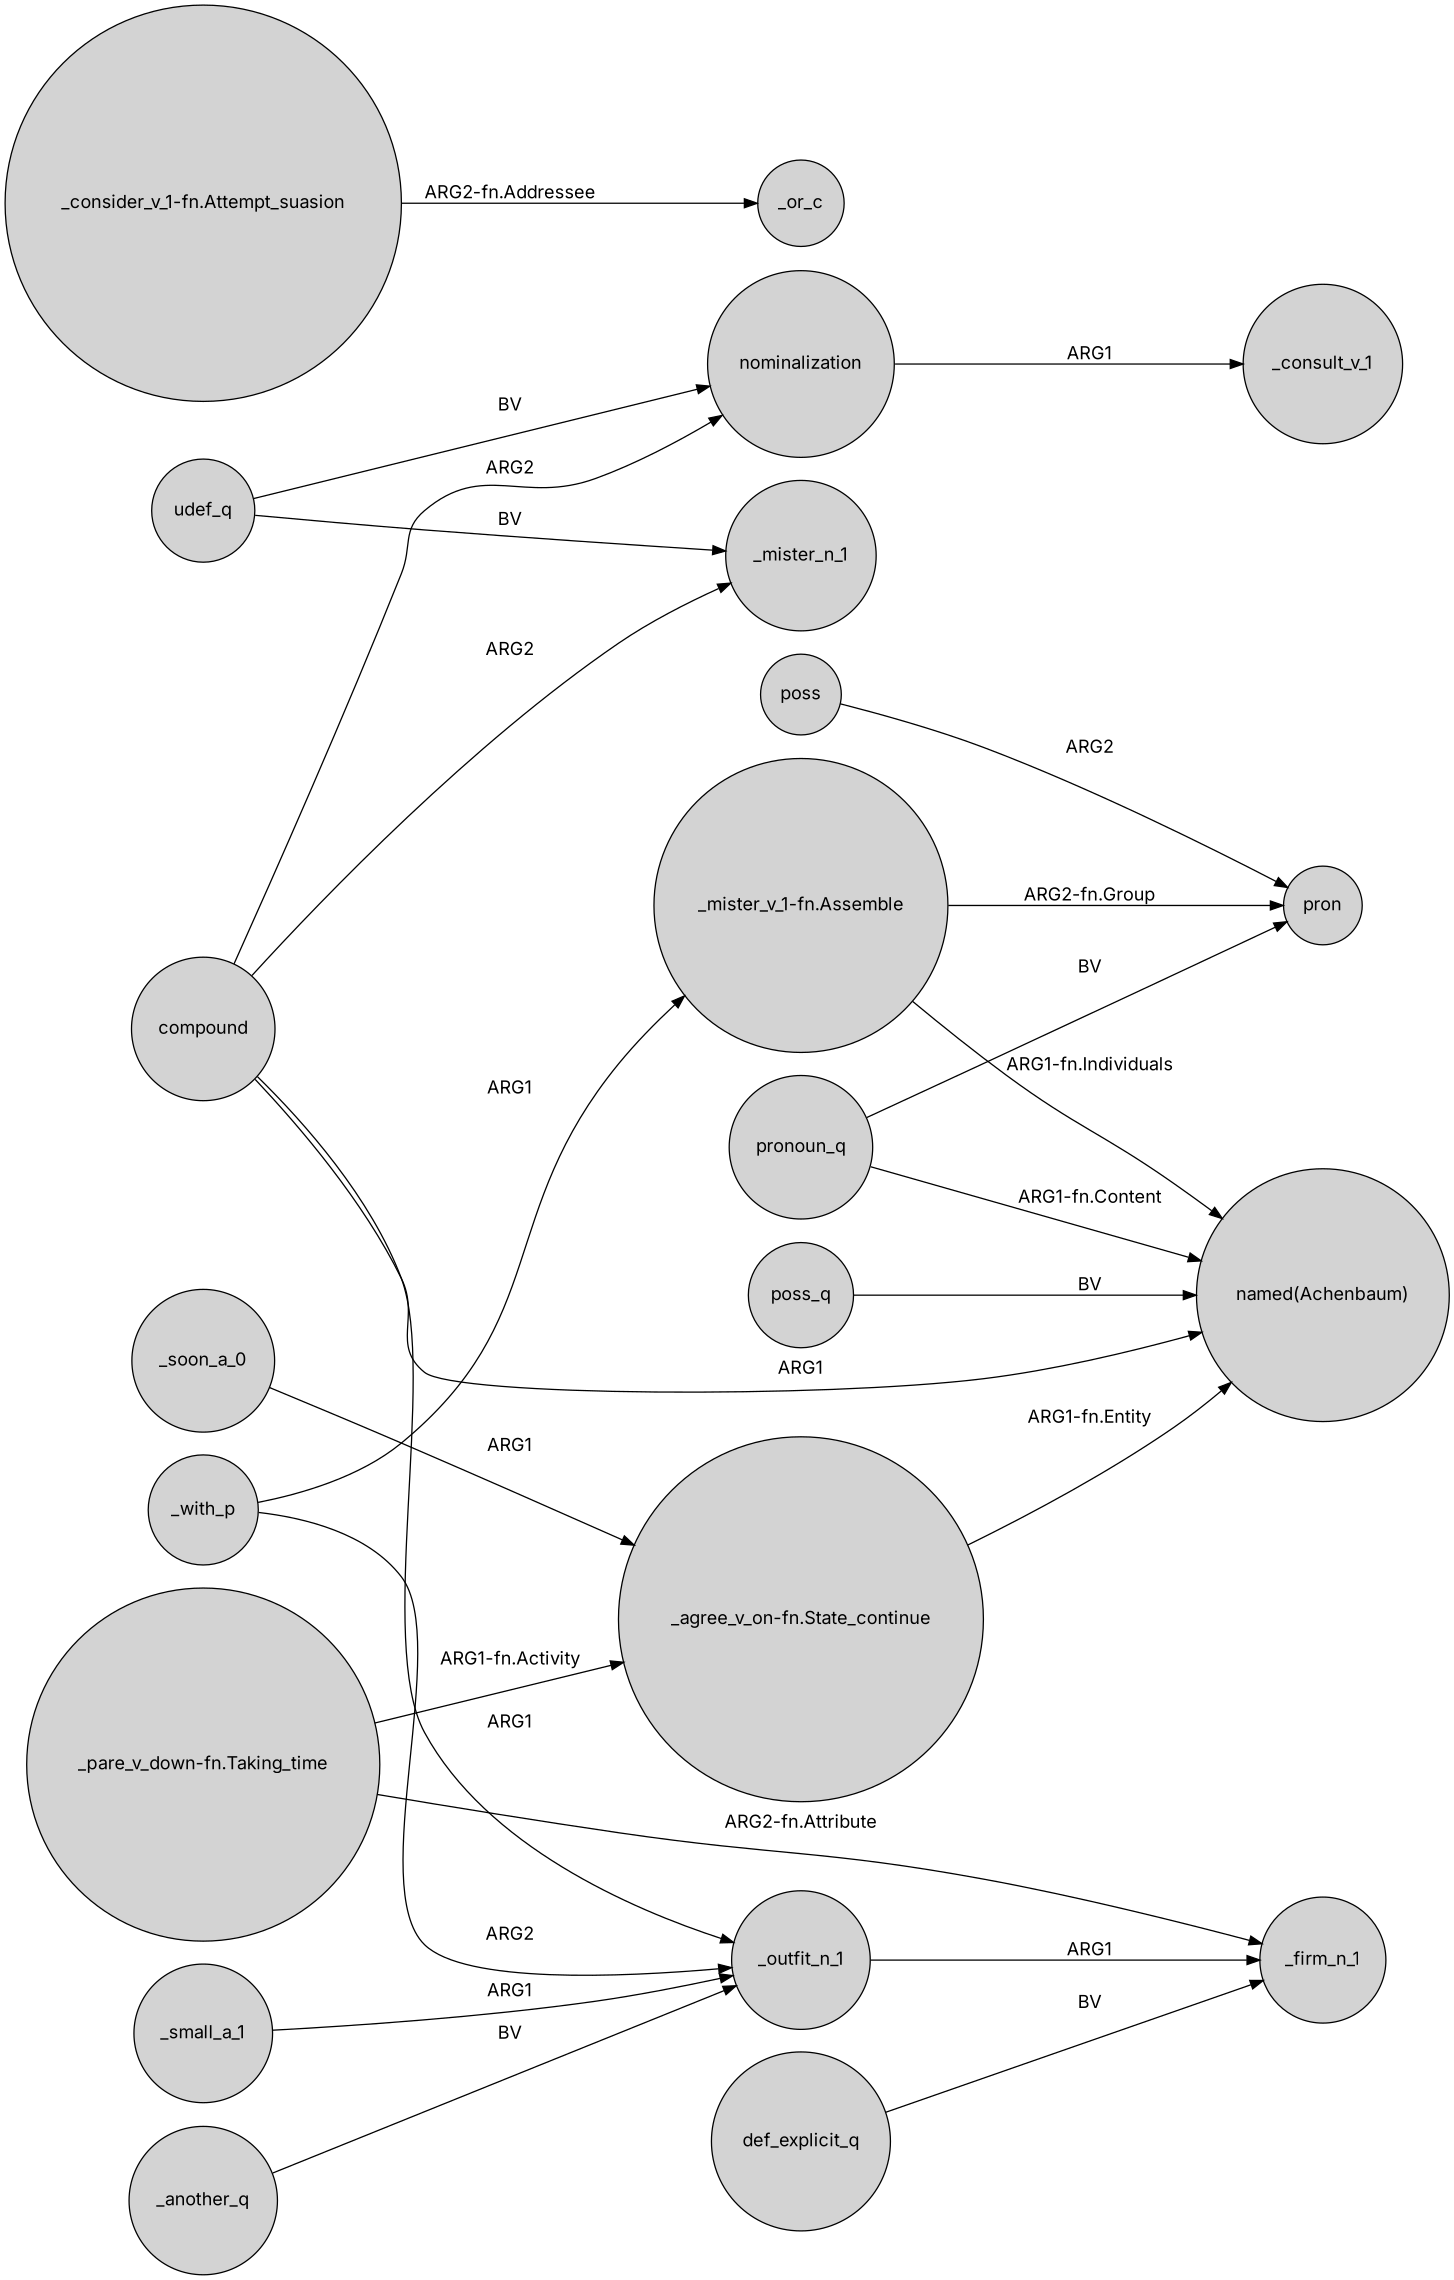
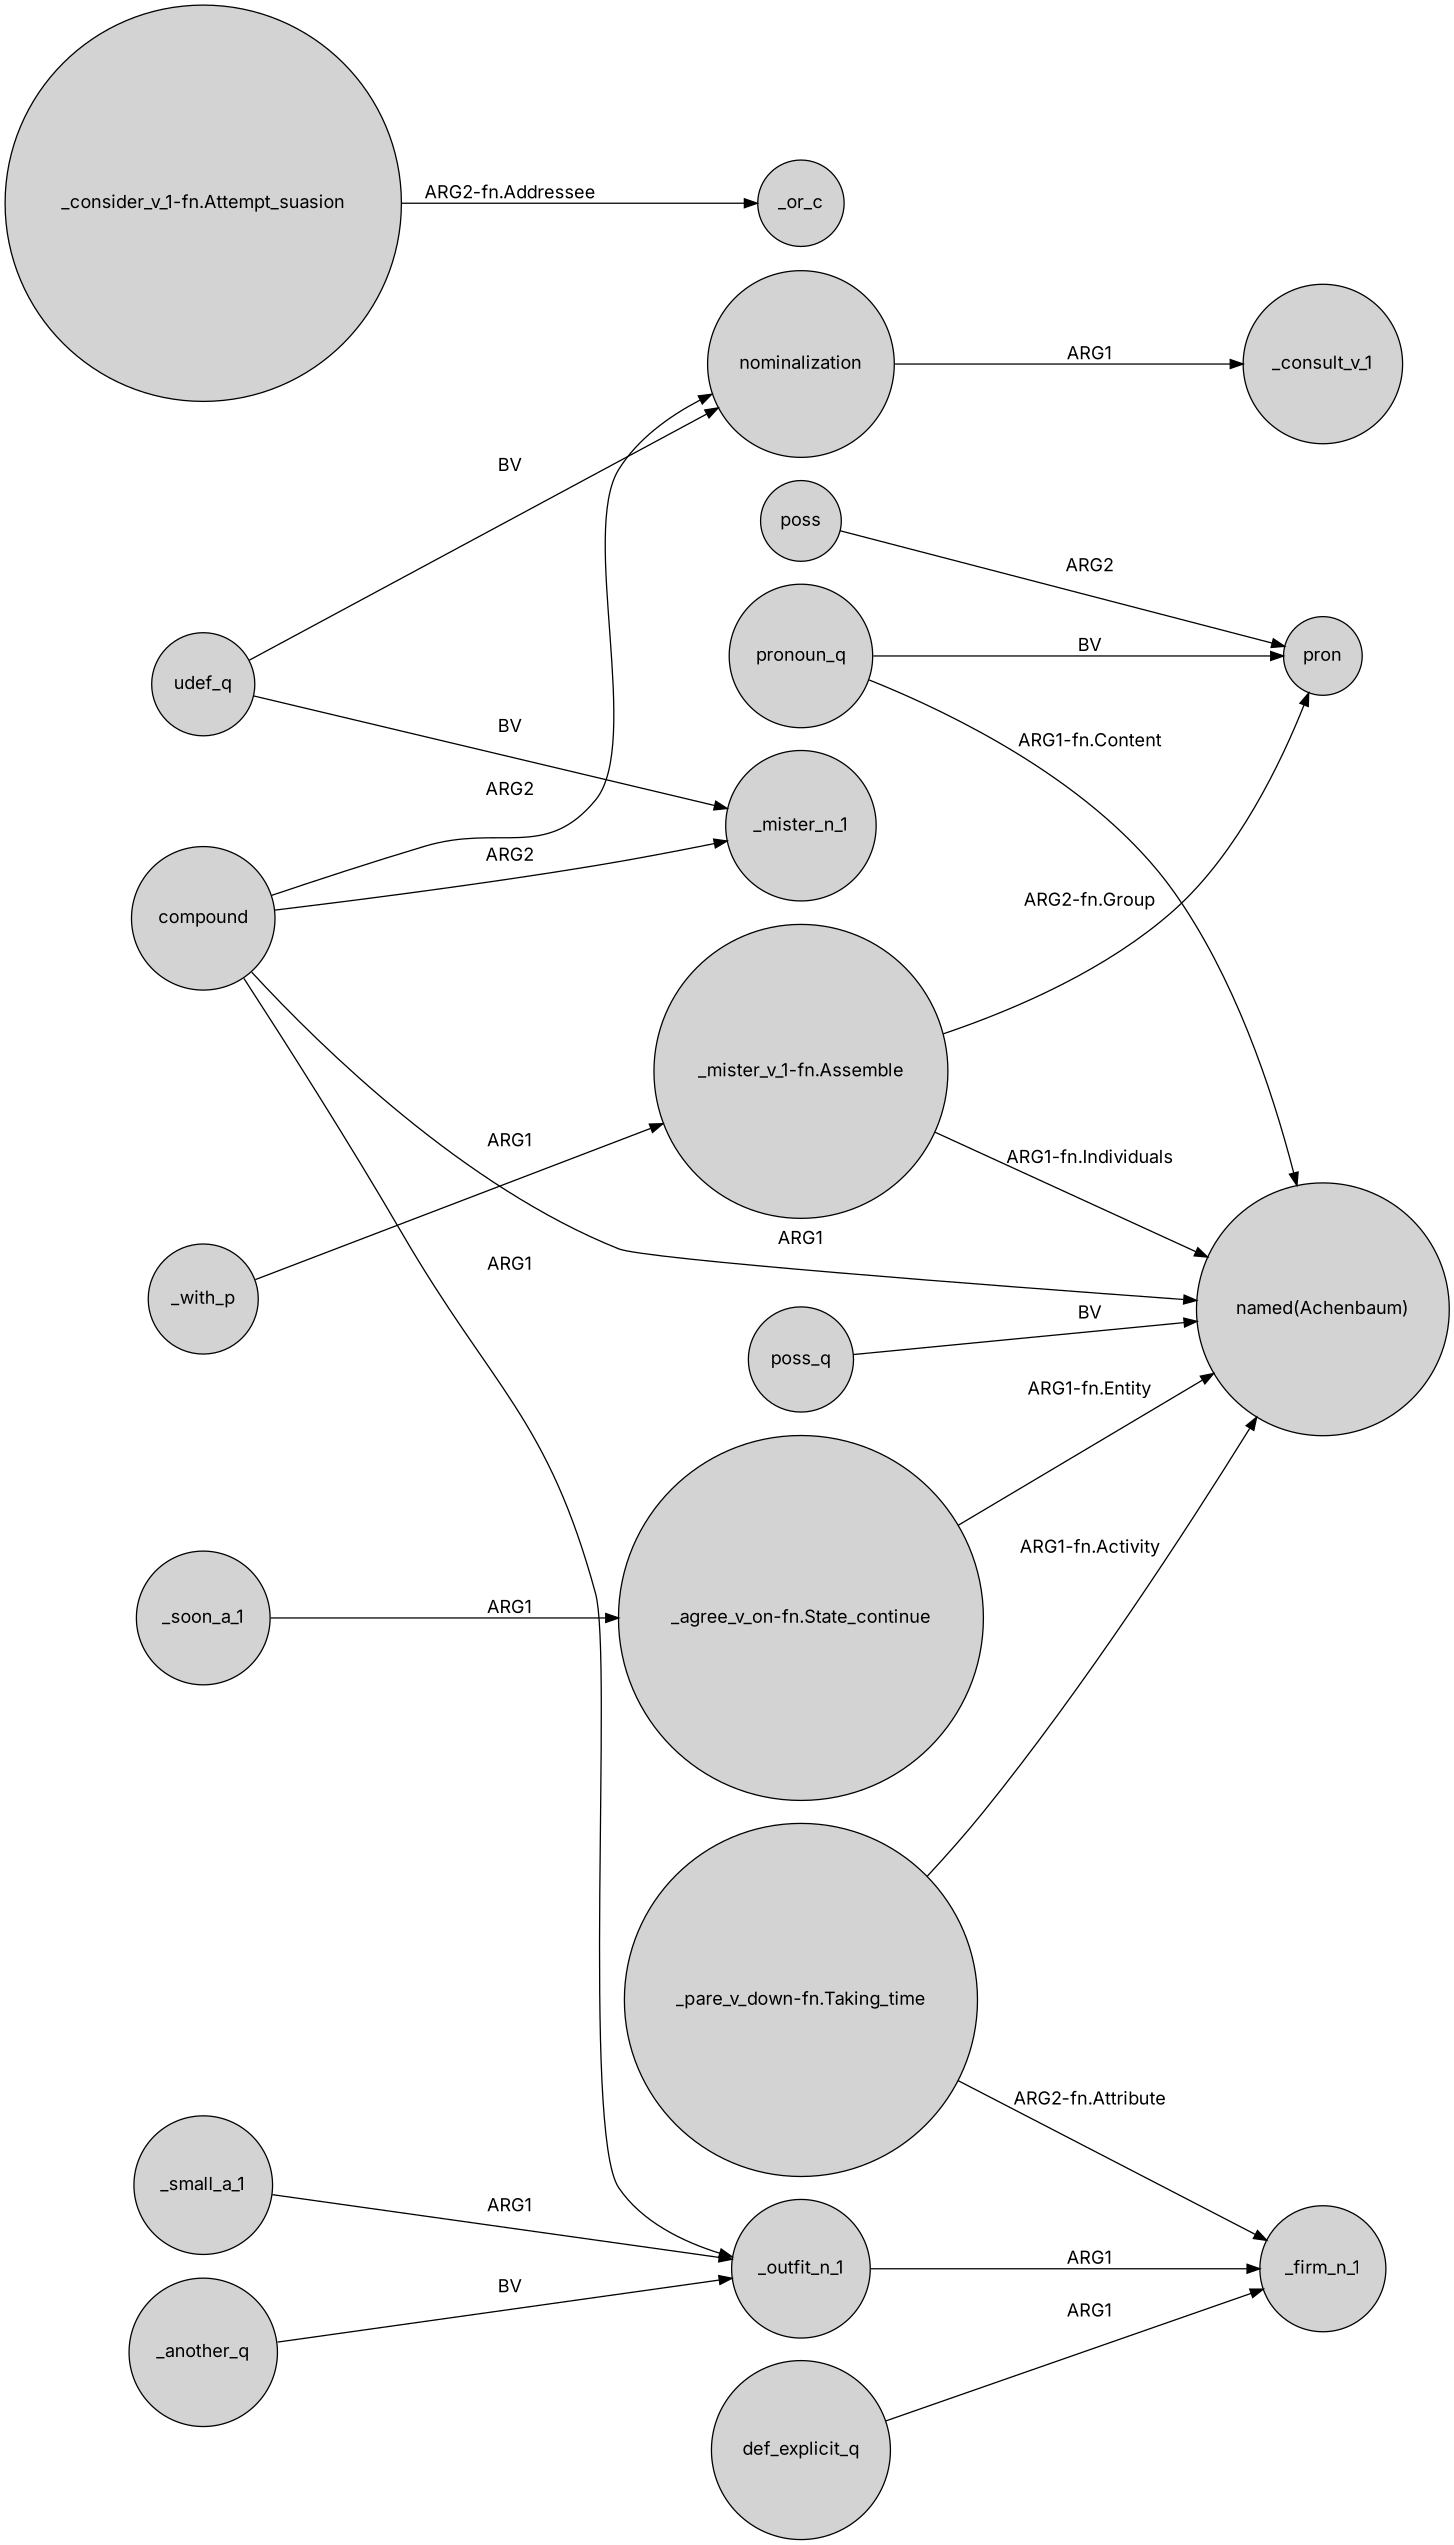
(203, 1361) -> (203, 1618)
(493, 1694) -> (1098, 1659)
(404, 1831) -> none
(1090, 2003) -> (1090, 2312)
